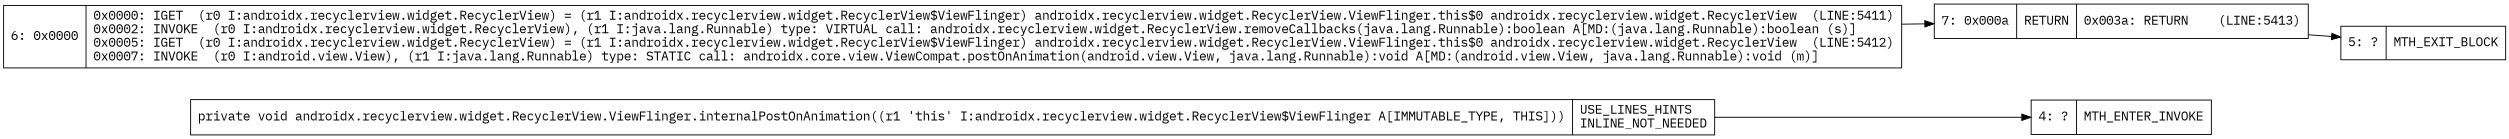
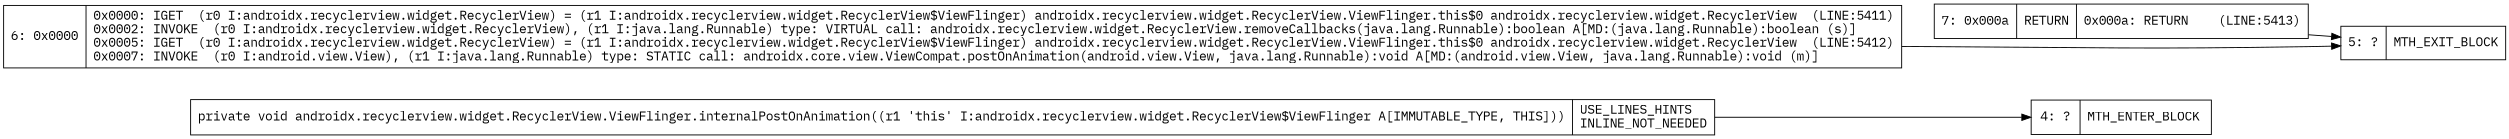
(2192, 21) -> (2192, 21)
(1913, 24) -> (2117, 48)
(2144, 117) -> (2143, 117)
